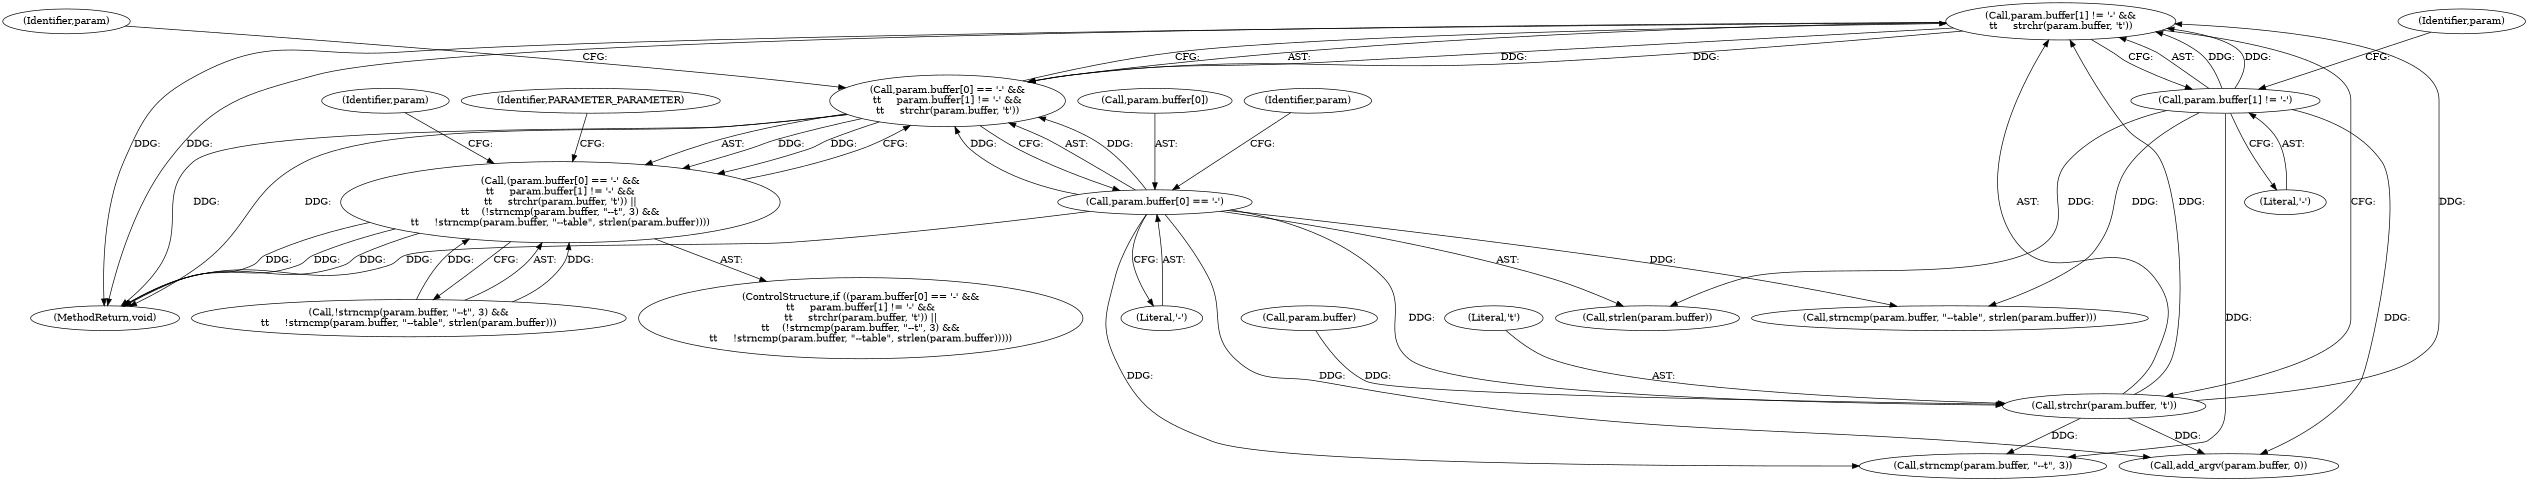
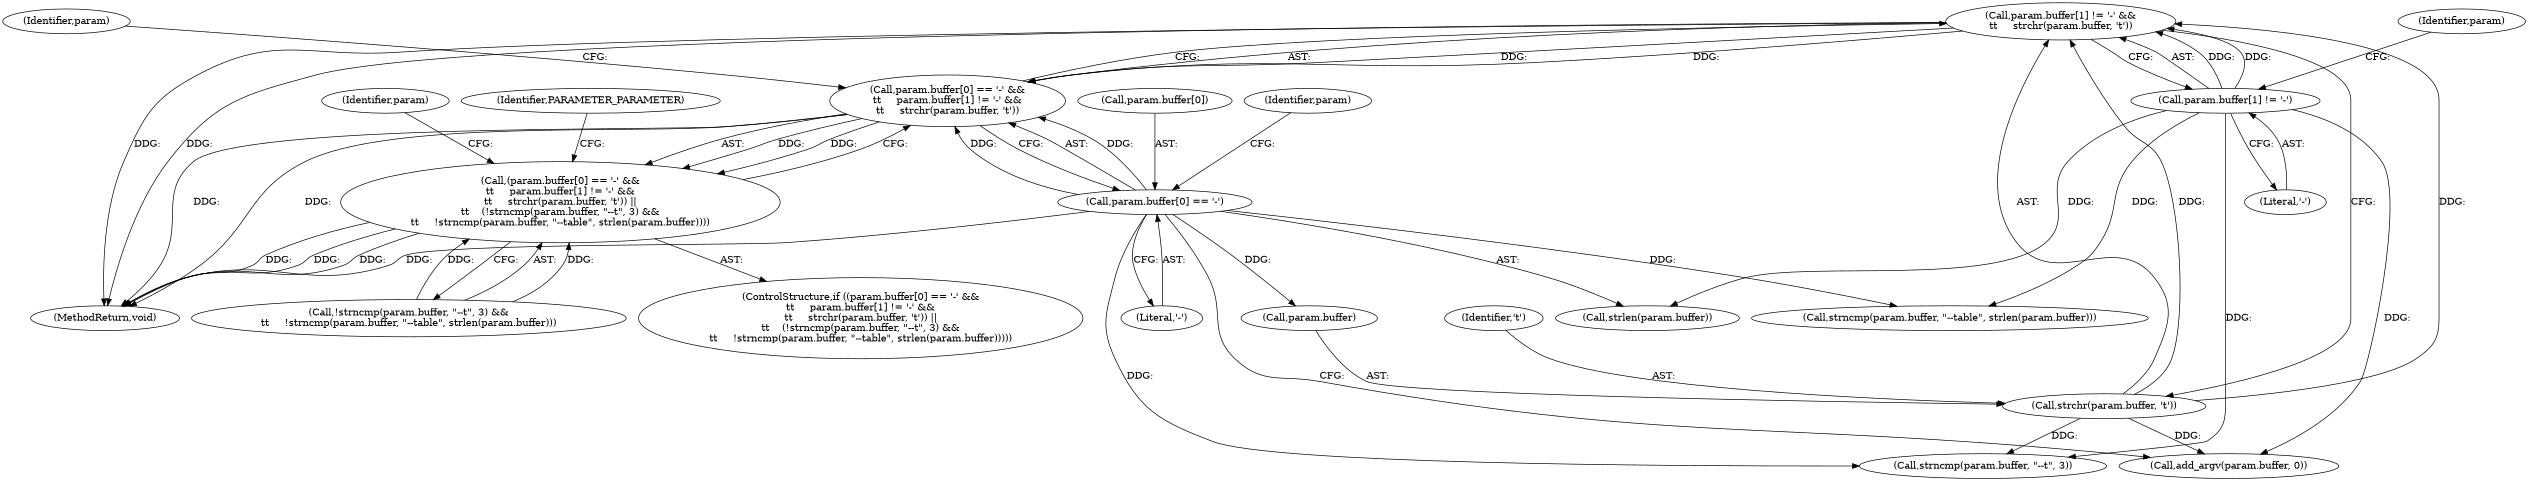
(1494, 318) -> (1494, 318)
(1334, 376) -> (1334, 376)
(1380, 376) -> (1380, 376)
(1572, 389) -> (1233, 256)
